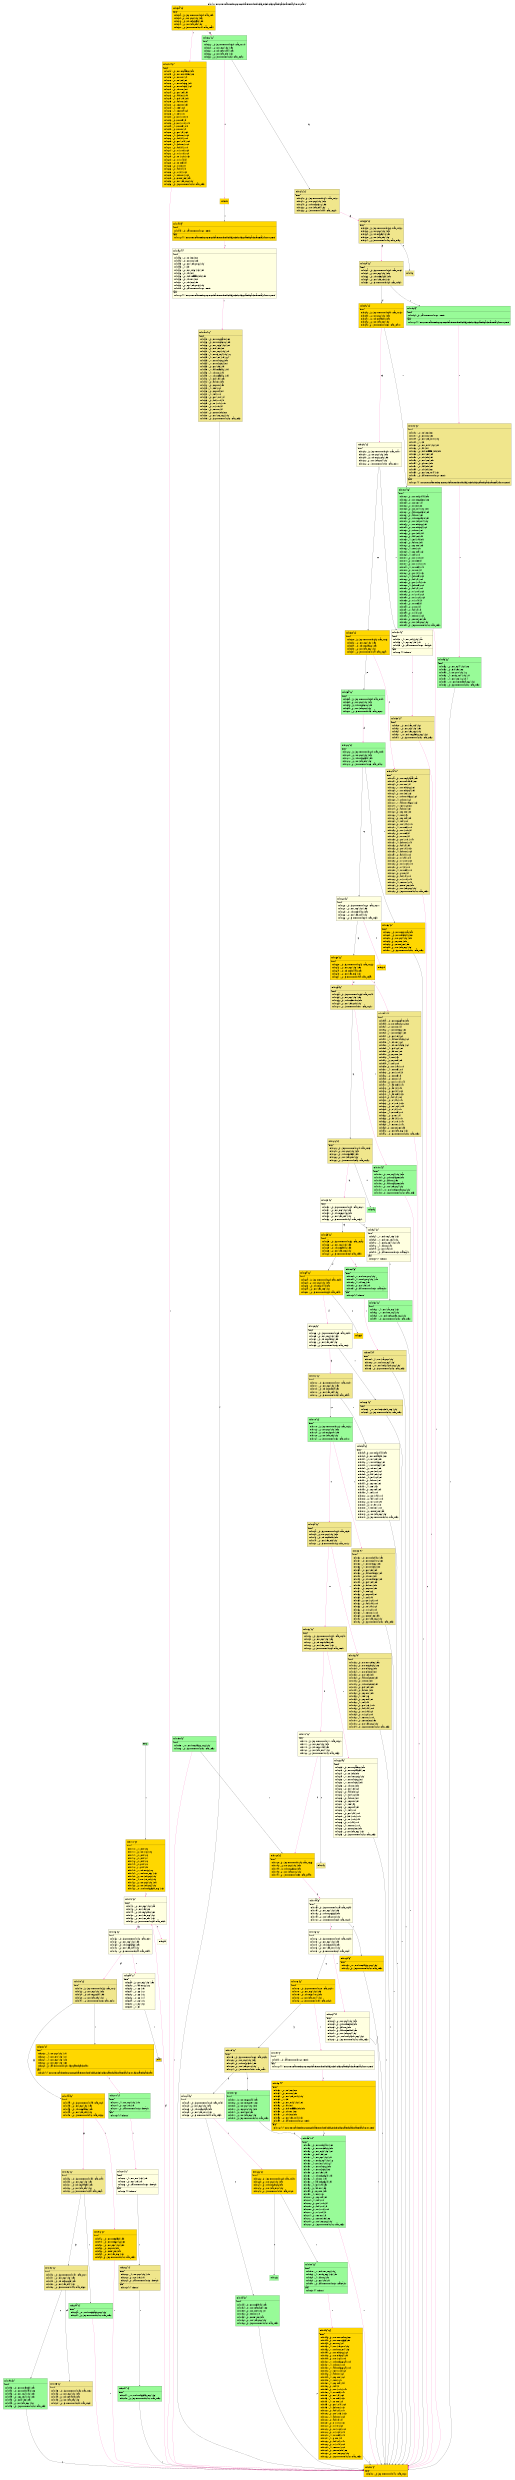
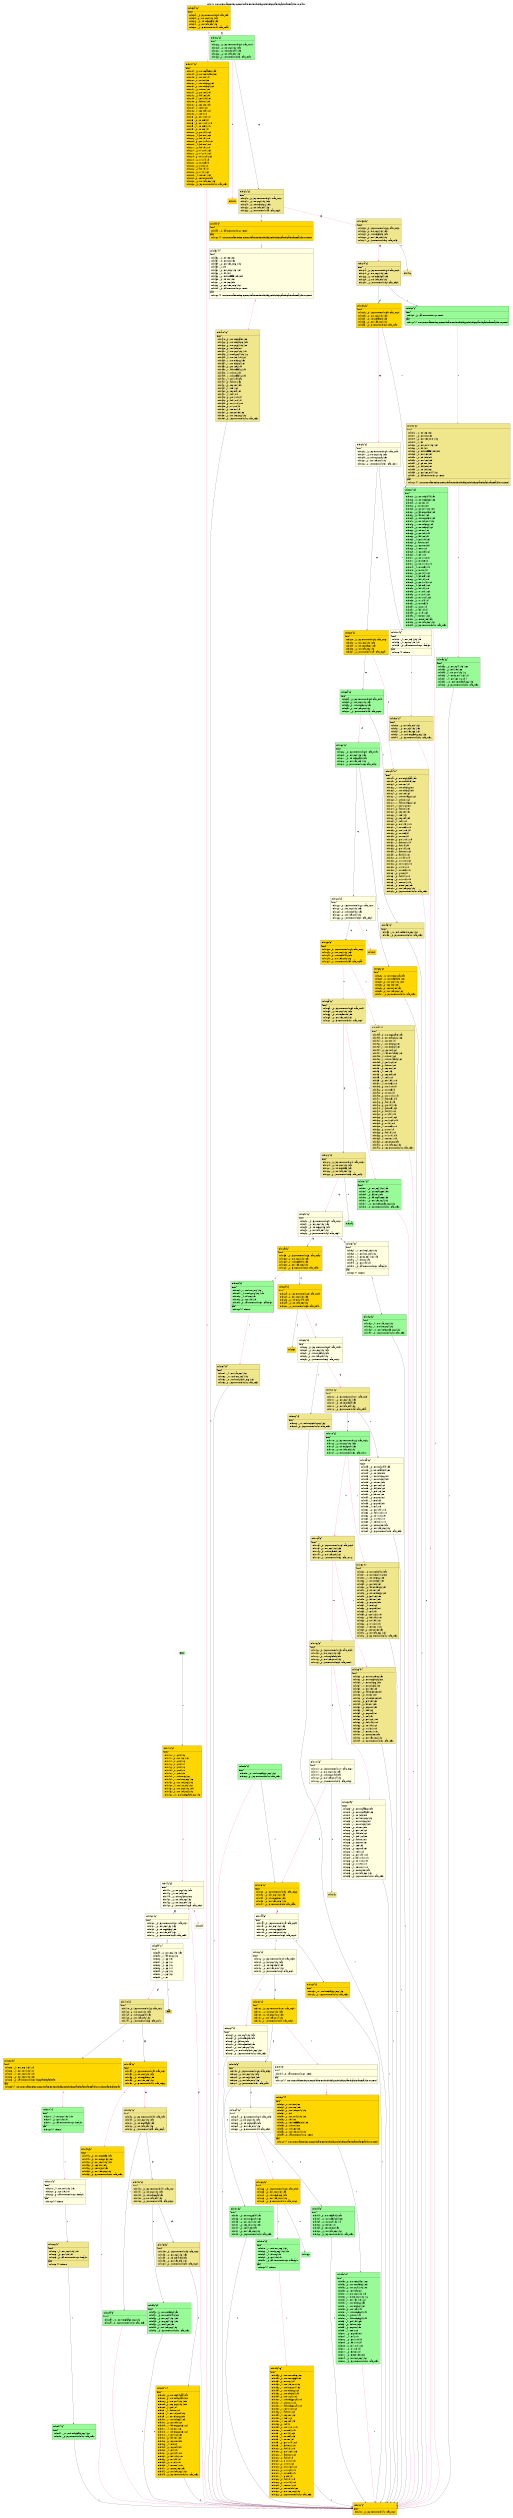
(224, 212) -> (261, 217)
none -> (402, 930)
(113, 1966) -> (153, 1989)
(279, 2133) -> (230, 2413)
none -> (178, 2432)
